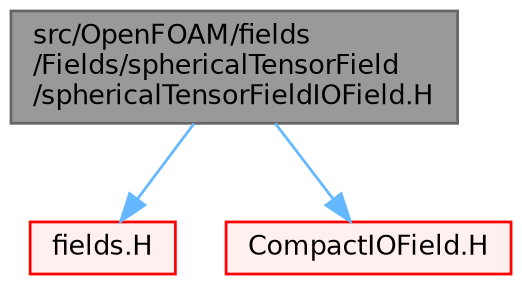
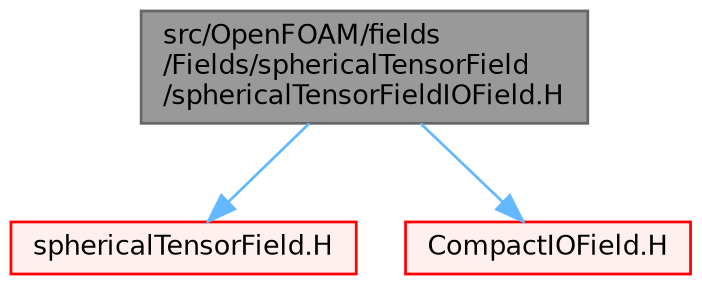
(103, 248) -> (184, 248)
